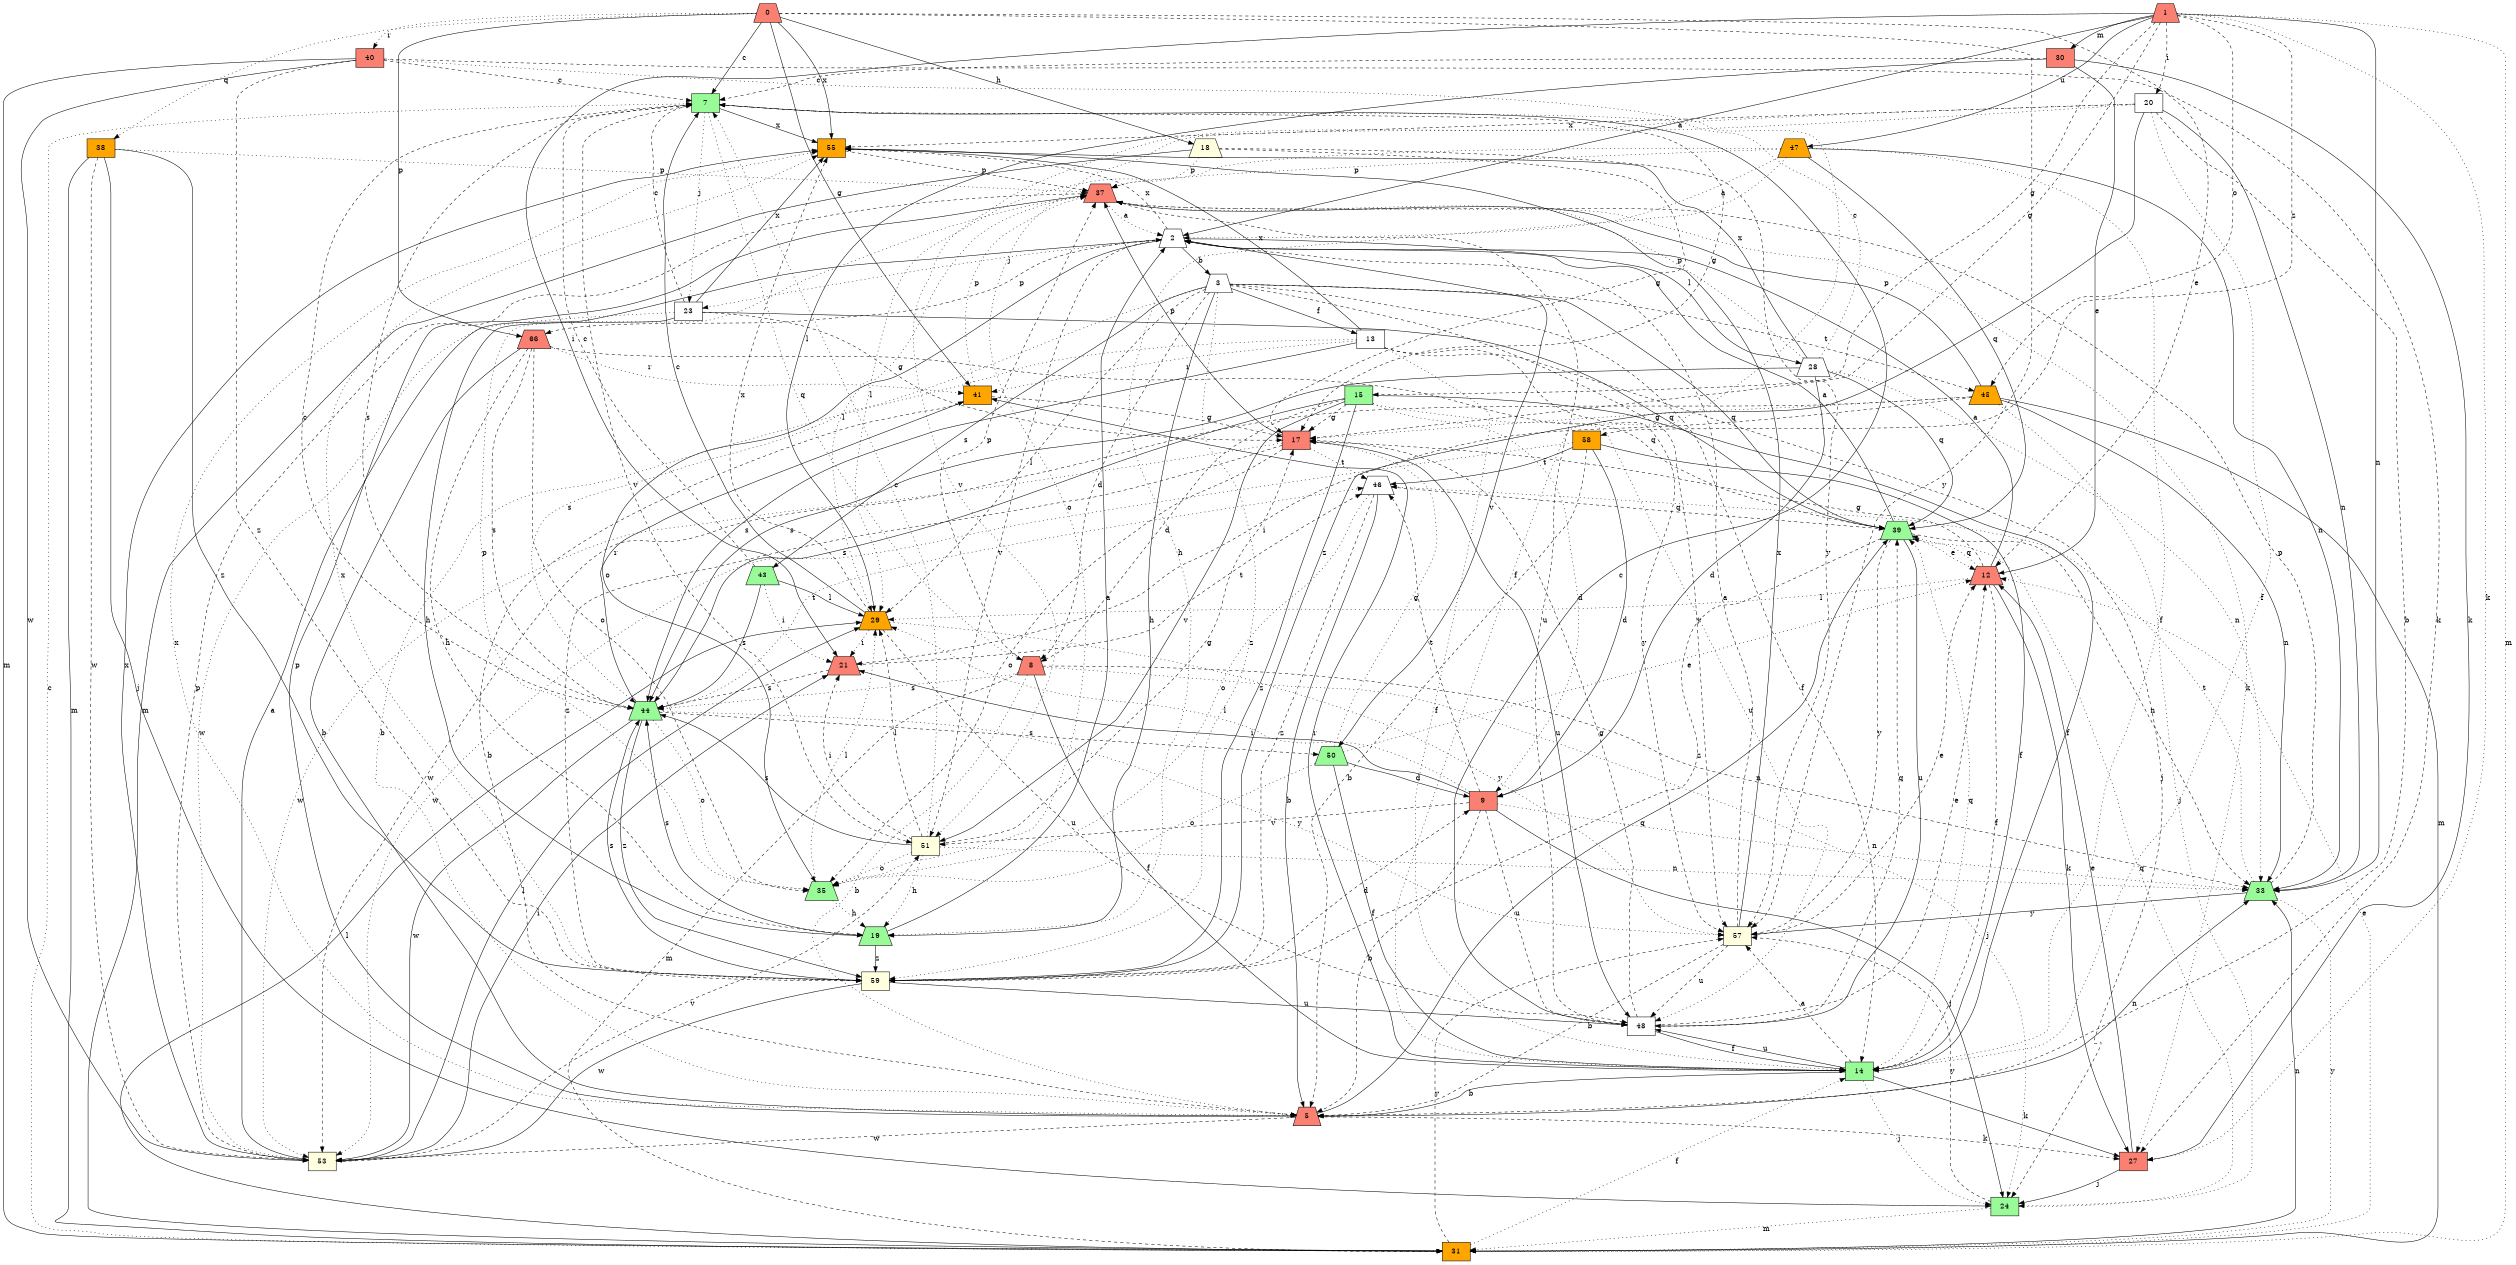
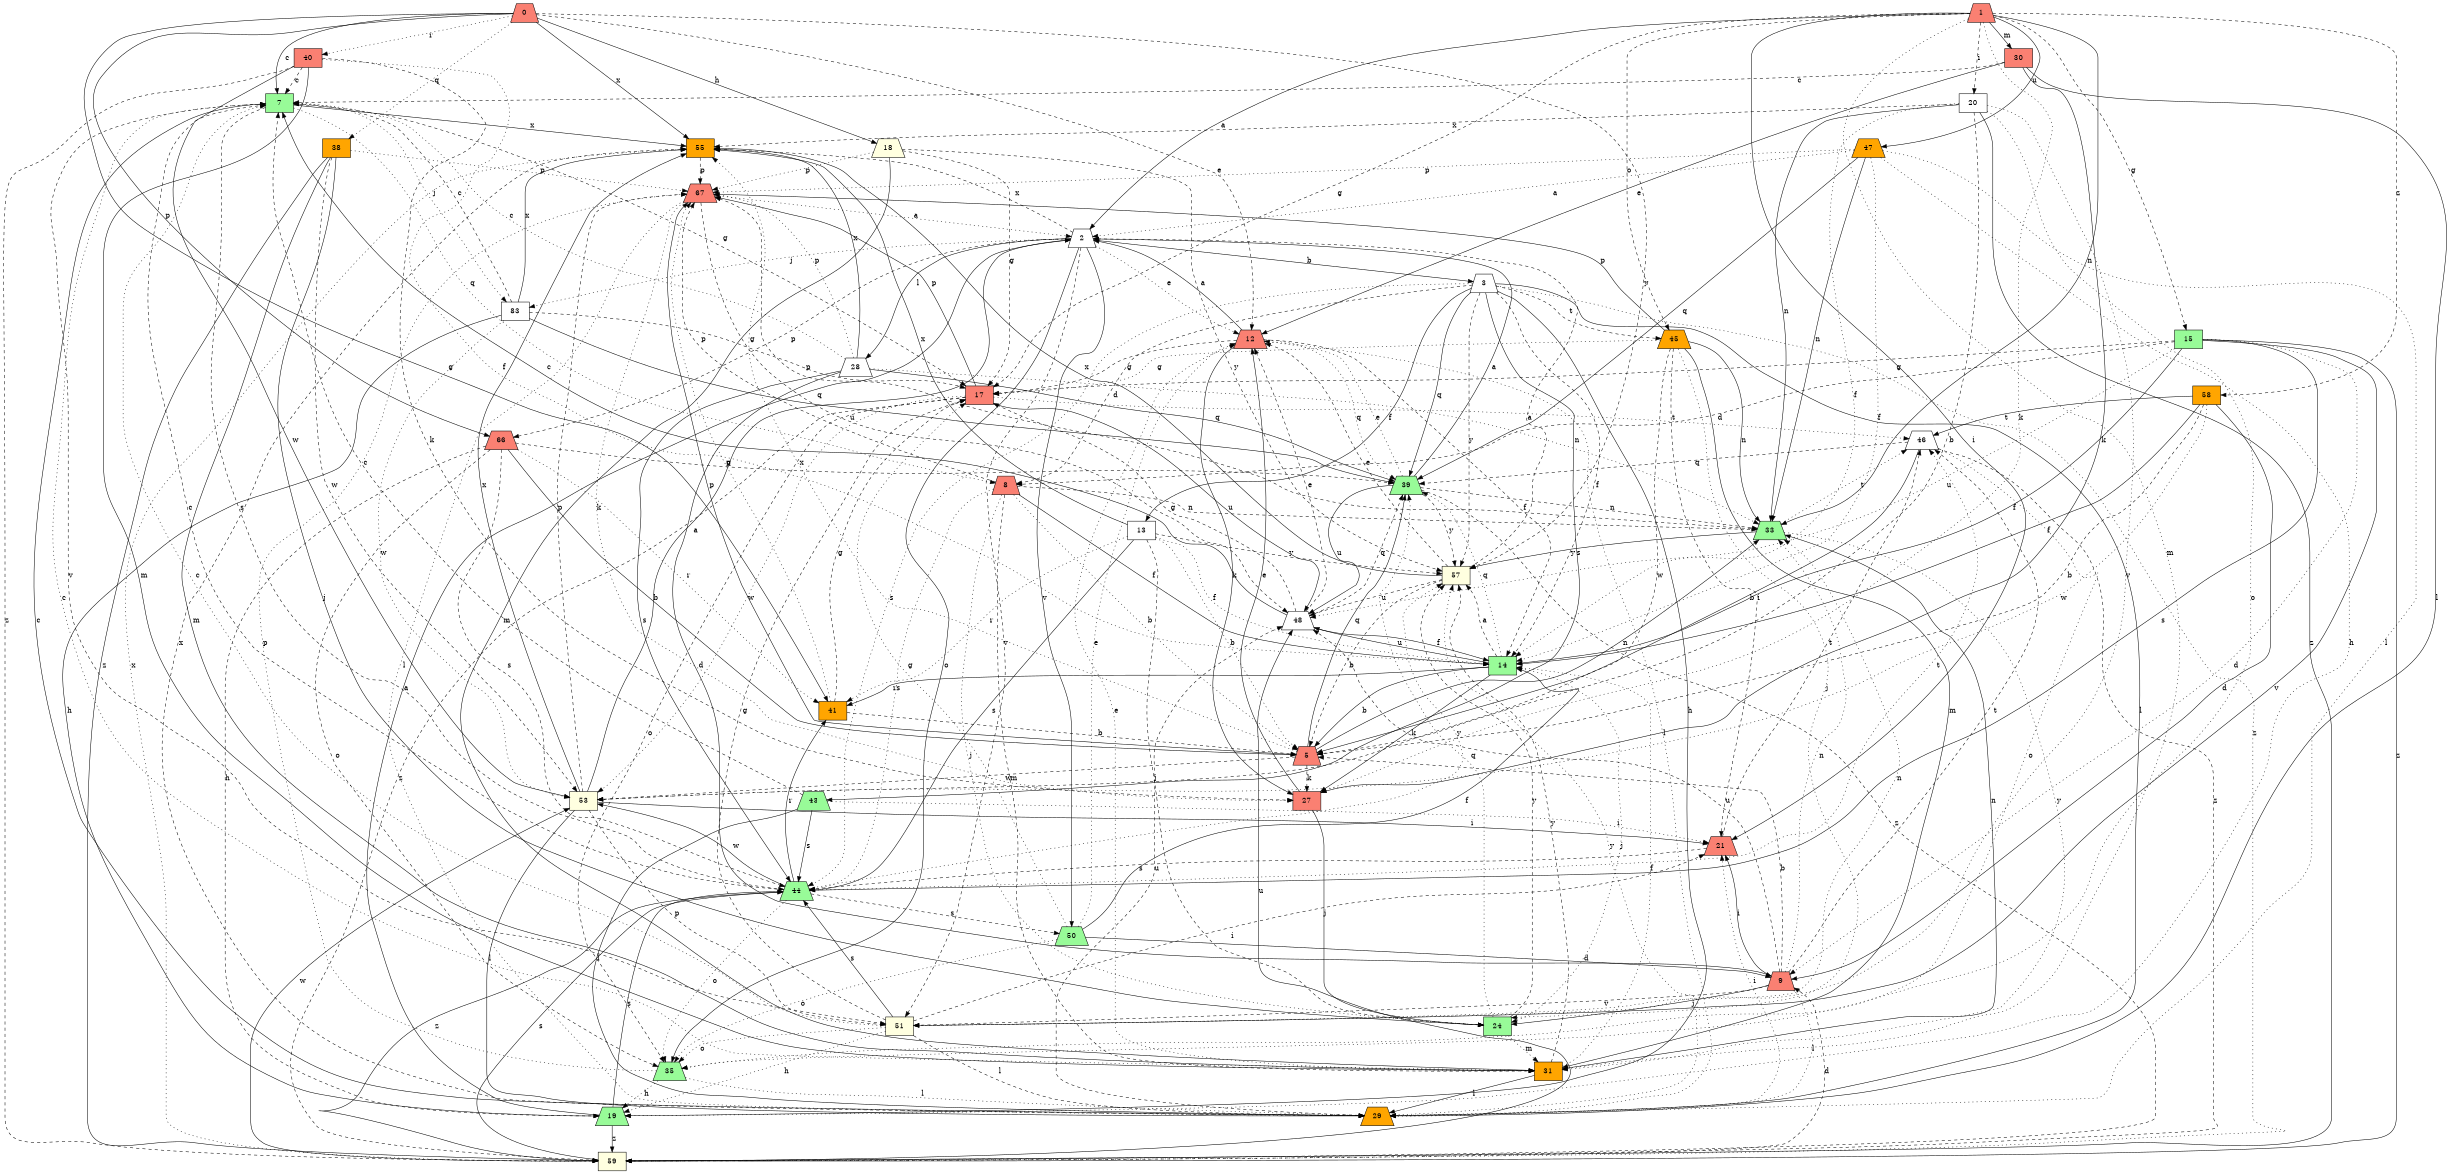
(1100, 193) -> (700, 193)
none -> (1164, 290)
(688, 311) -> (515, 311)
(1043, 444) -> (2139, 745)
(1483, 801) -> (1781, 981)
(693, 1004) -> (677, 914)
(1641, 1026) -> (1298, 621)
